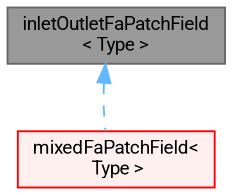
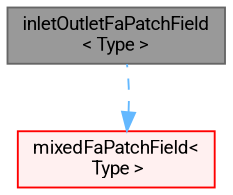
(104, 107) -> (129, 88)
